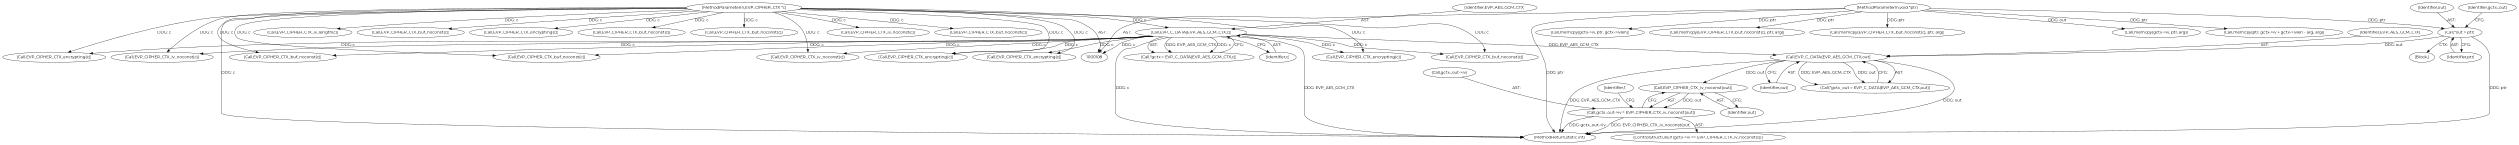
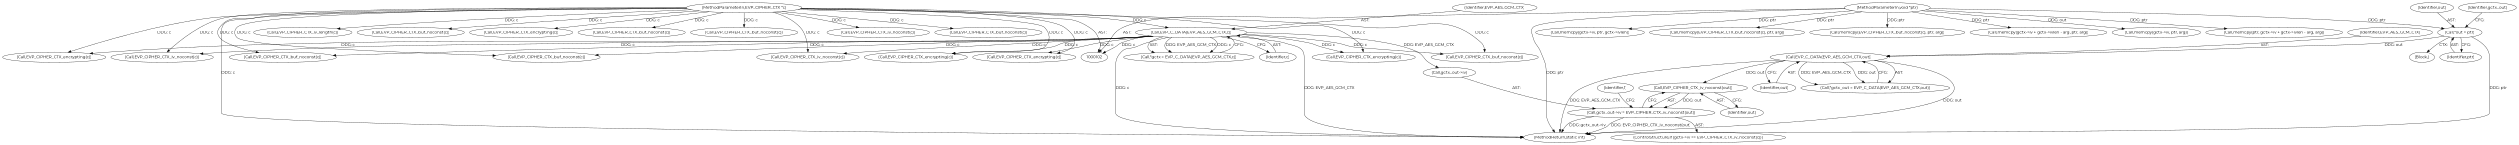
none -> (2038, 32)
(1507, 45) -> (1345, 37)
(1094, 57) -> (1094, 57)
